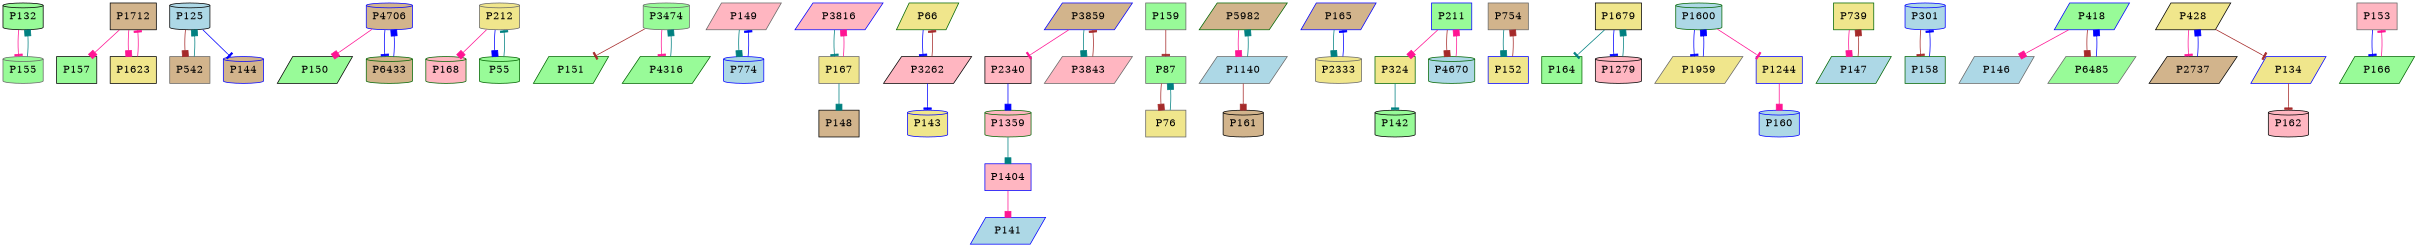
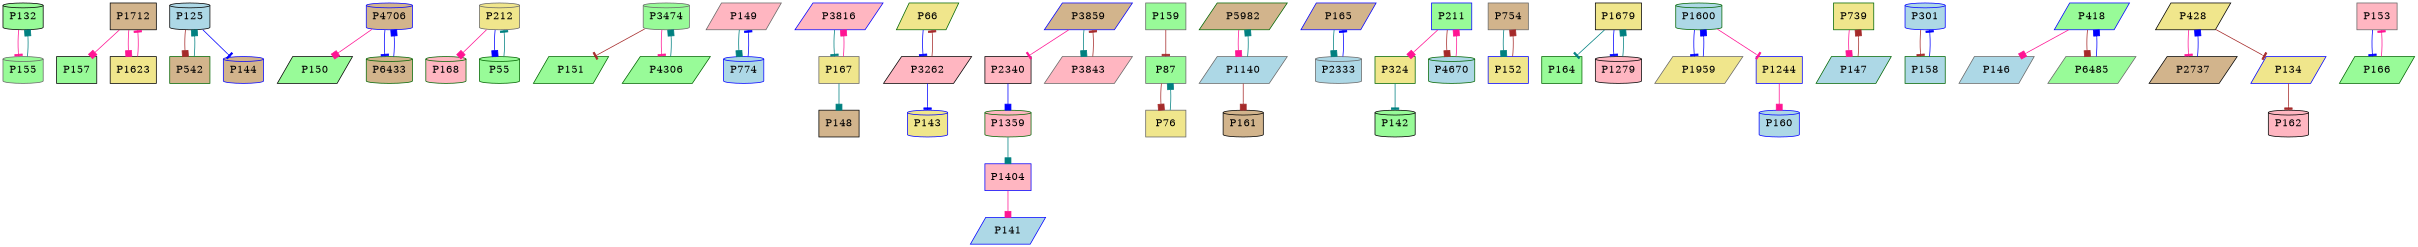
(190, 70) -> (190, 70)
(666, 70) -> (666, 70)
(1339, 70) -> (1339, 70)
